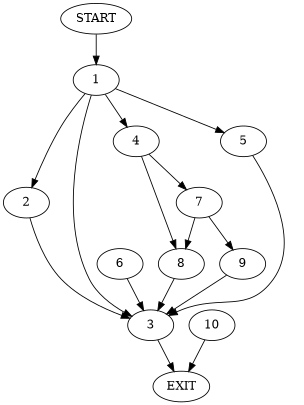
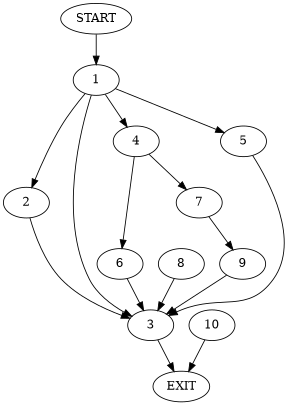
(157, 198) -> (129, 198)
(191, 229) -> none
